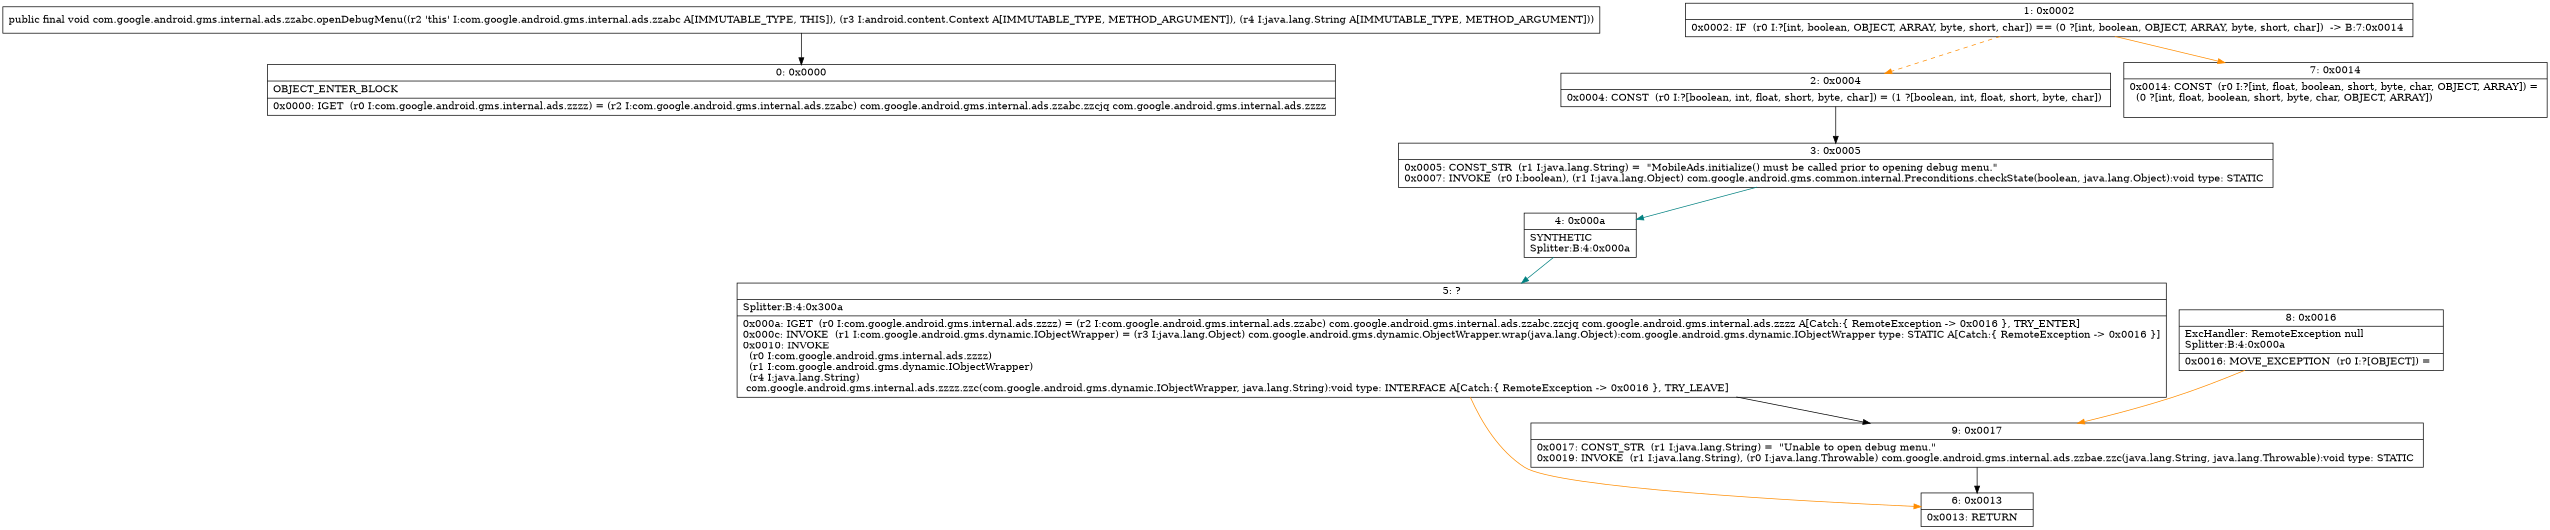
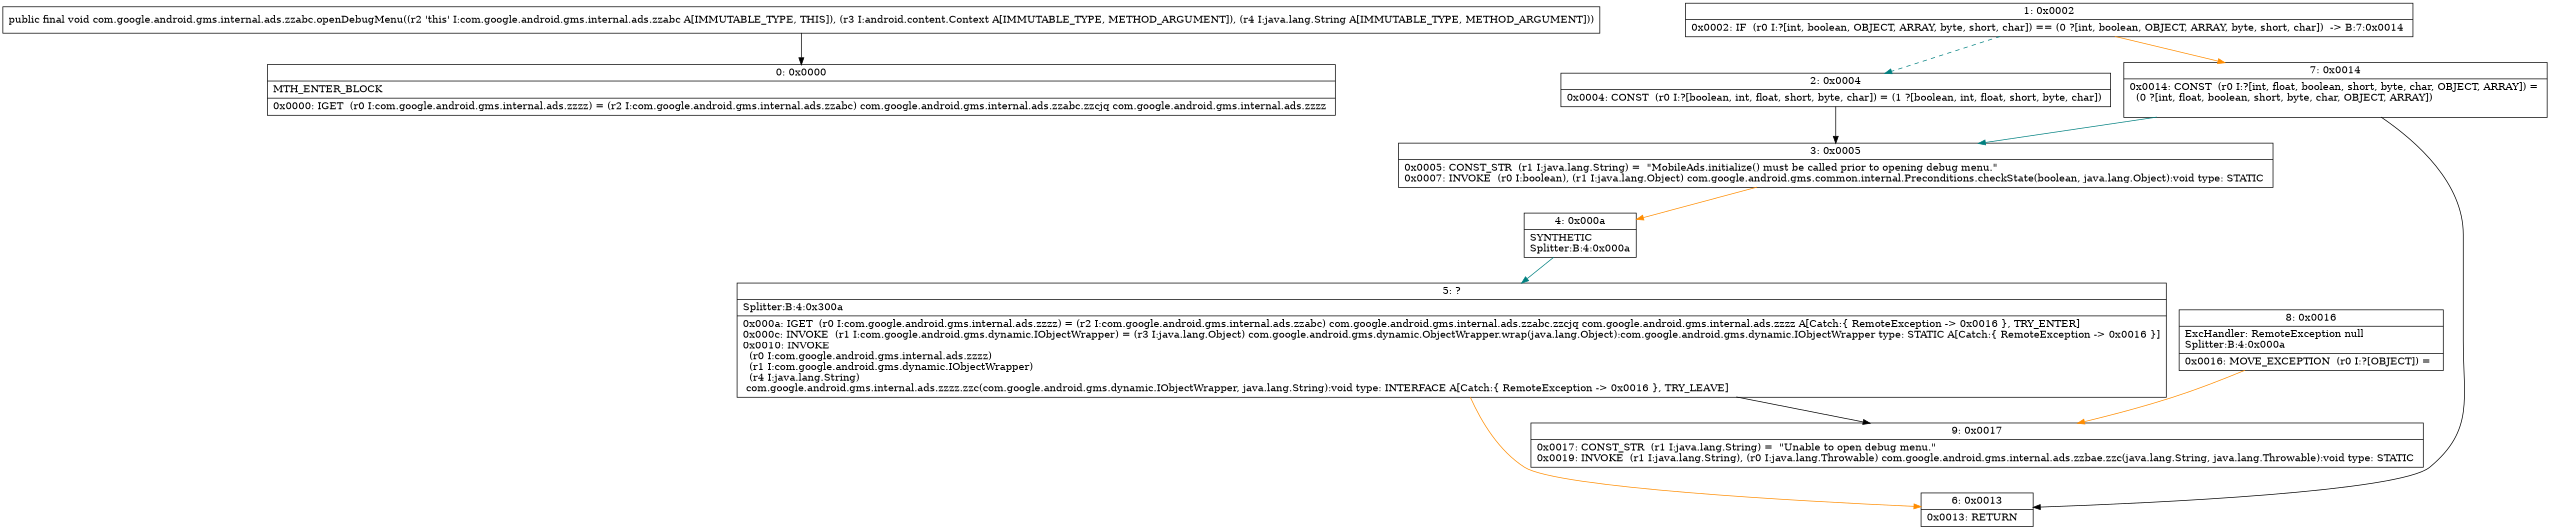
(1946, 54) -> (1946, 54)
(336, 89) -> (328, 89)
none -> (2071, 130)
(1700, 202) -> (1700, 202)
(1977, 477) -> (2430, 467)
